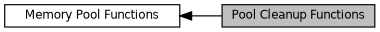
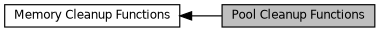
(92, 16) -> (92, 16)
